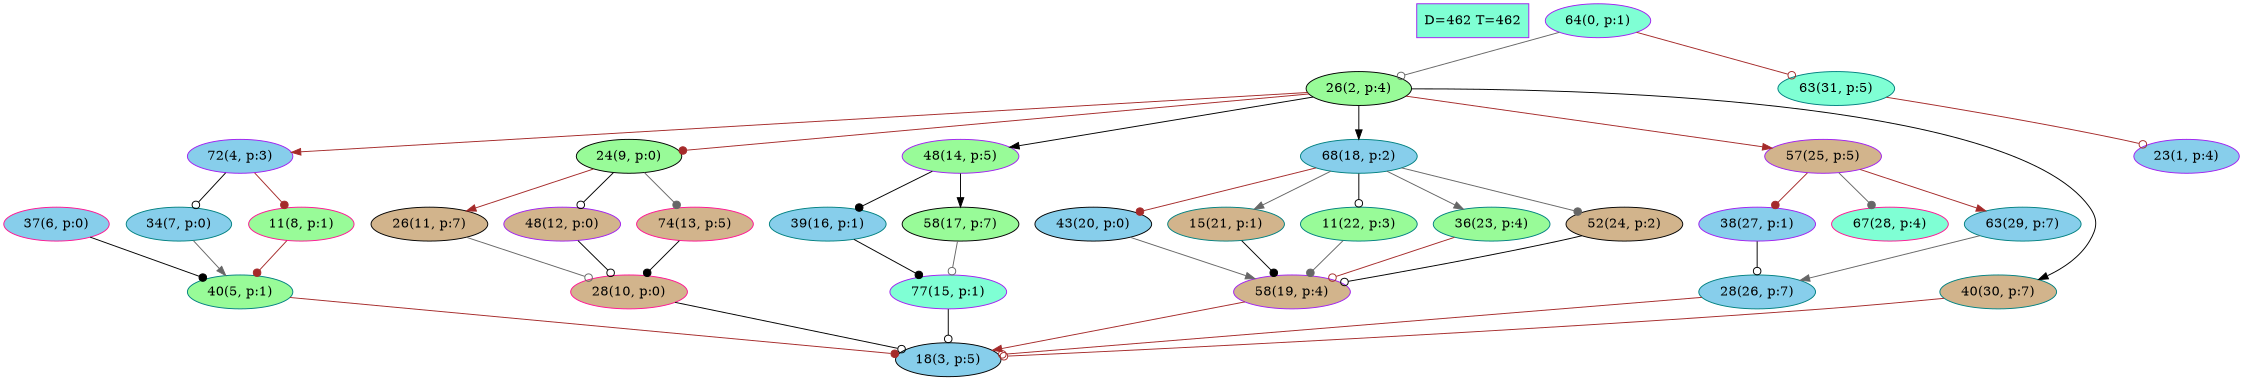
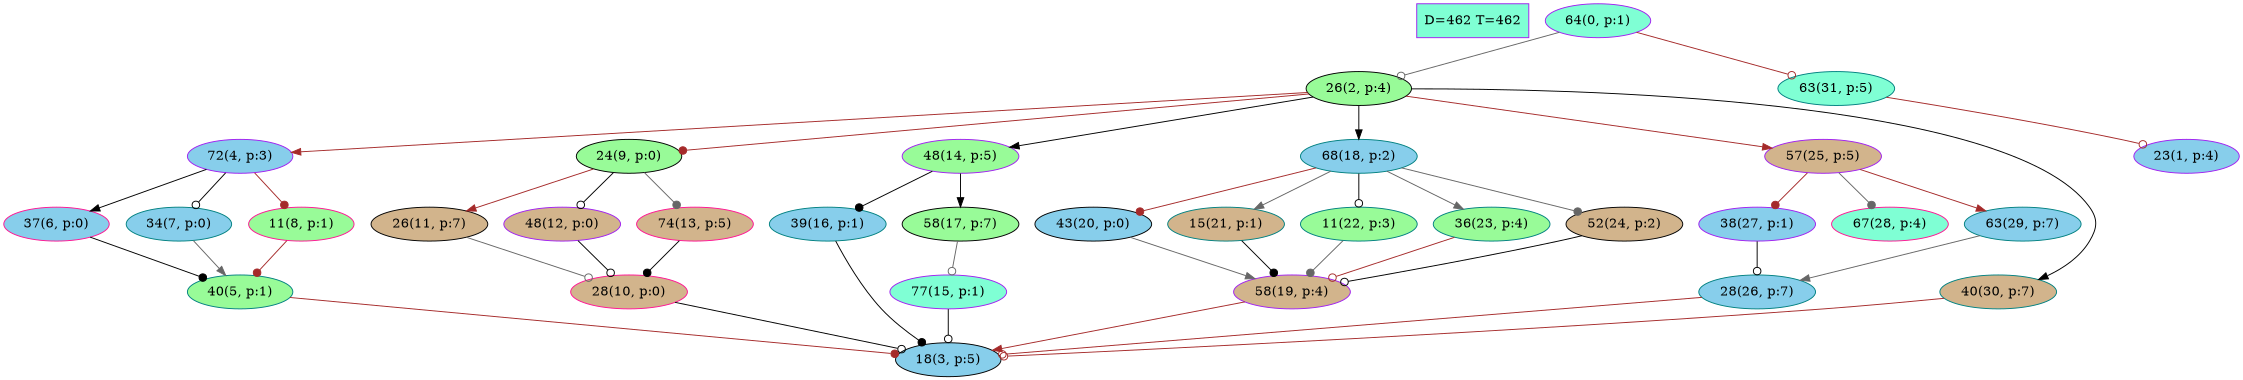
none -> (153, 189)
(885, 256) -> (871, 296)
